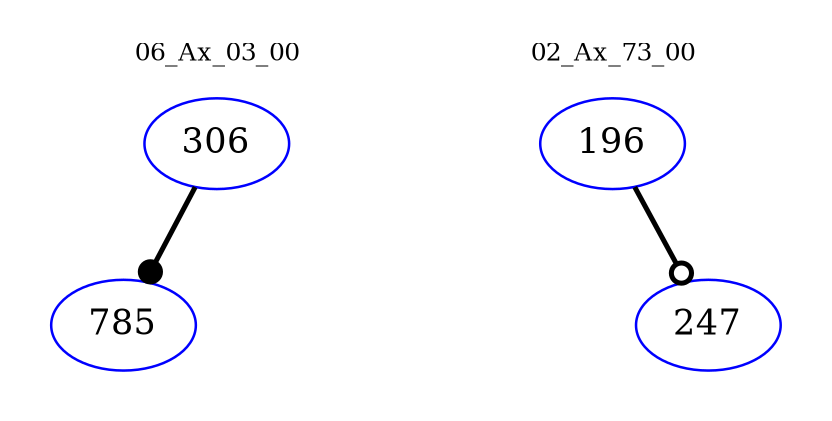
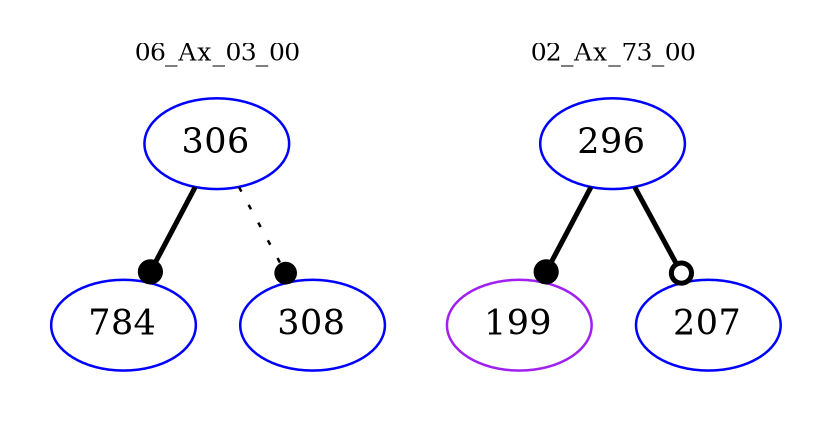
(613, 144) -> (613, 144)
(124, 325) -> (124, 325)
none -> (313, 325)
none -> (519, 325)
(708, 325) -> (708, 325)
